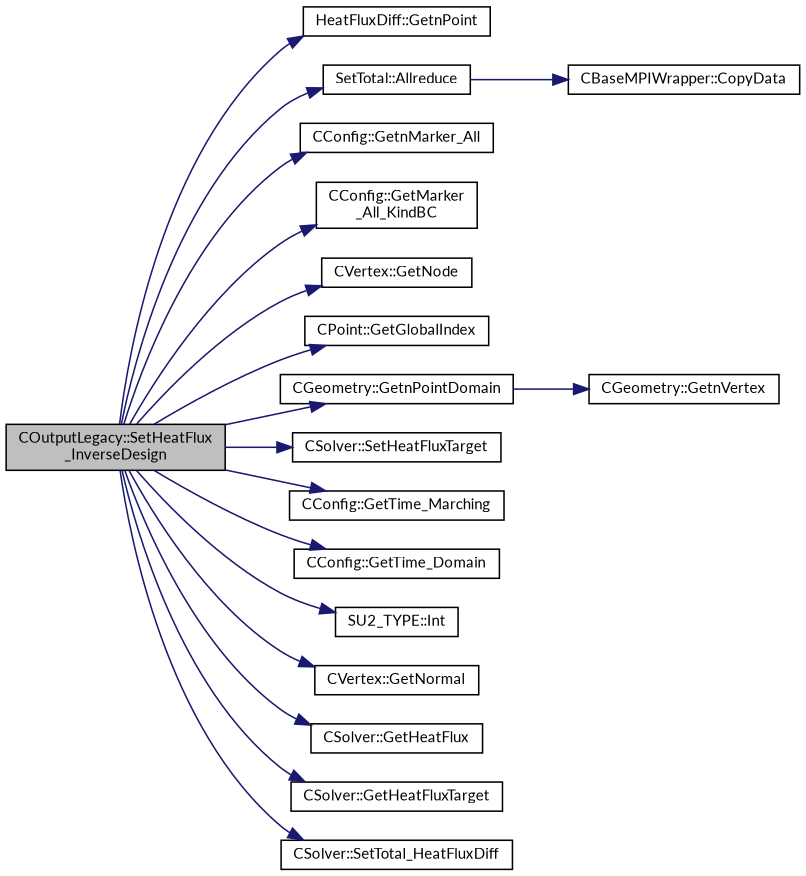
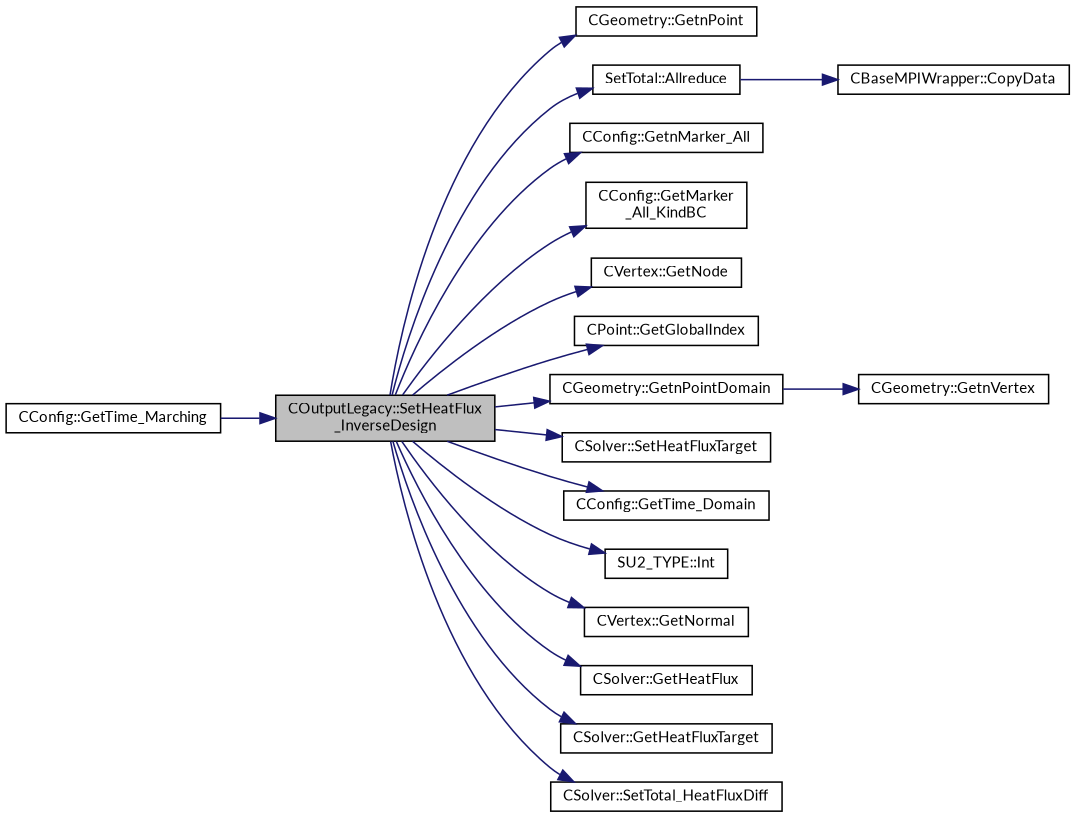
(397, 21) -> (666, 21)
(268, 479) -> (240, 418)
